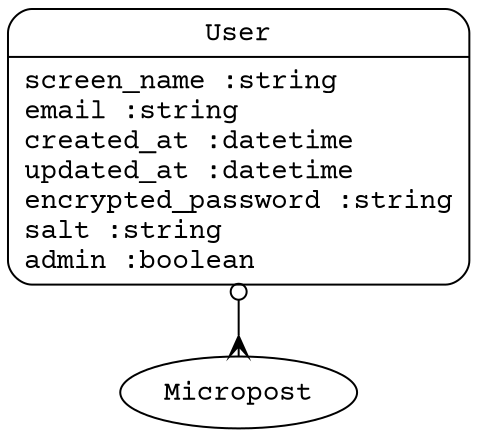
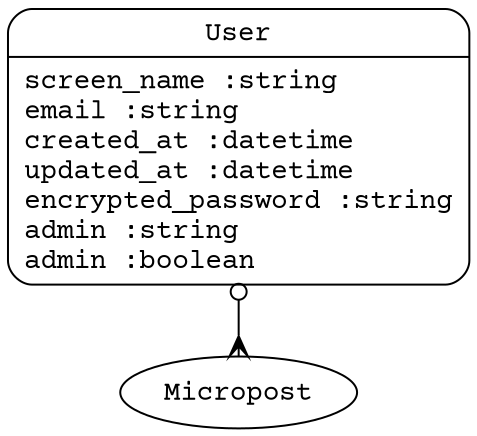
(124, 230) -> (132, 230)
